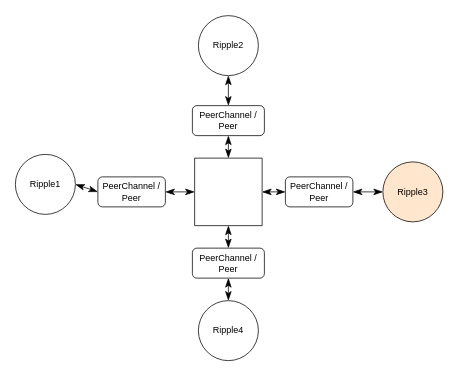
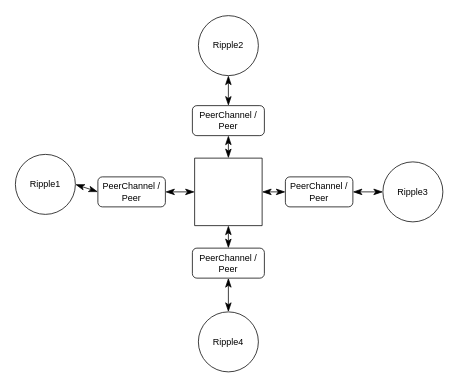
(413, 192) -> (413, 192)
(228, 330) -> (228, 342)
